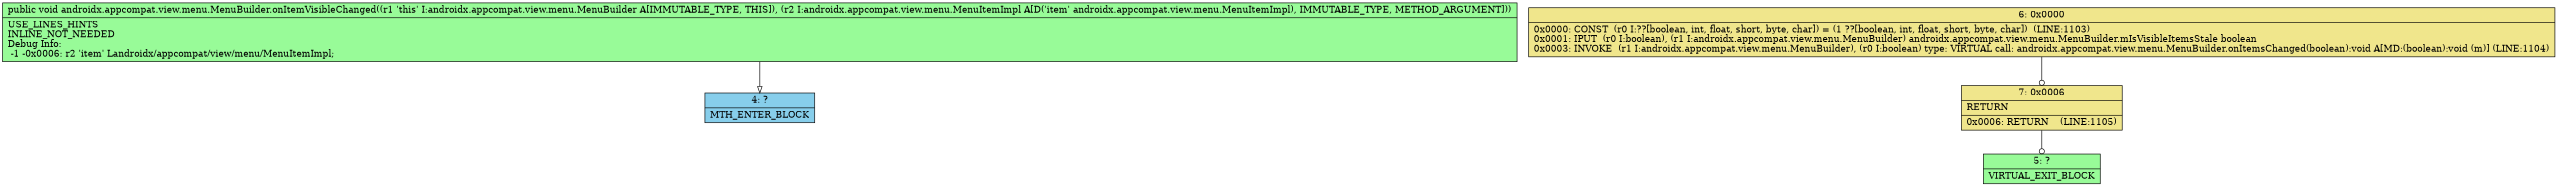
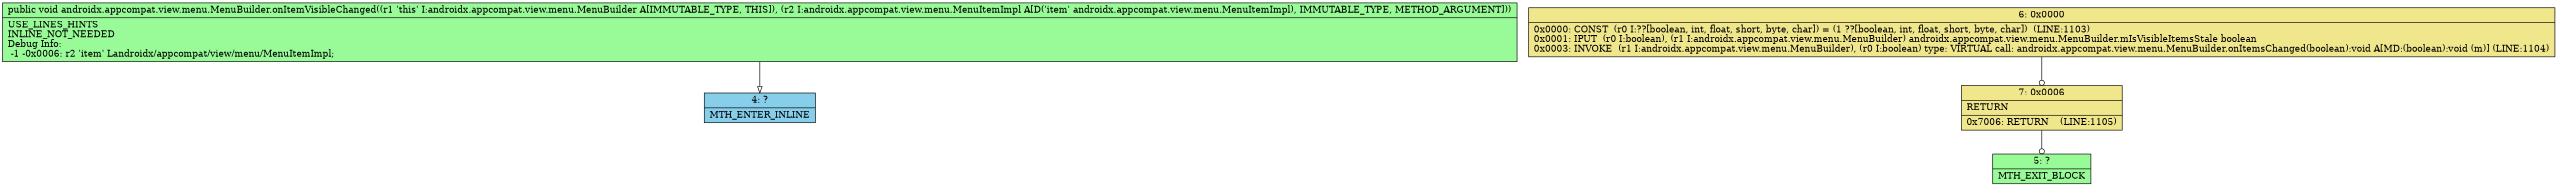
(760, 115) -> (760, 115)
(2042, 122) -> (2042, 122)
(2042, 176) -> (2042, 176)
